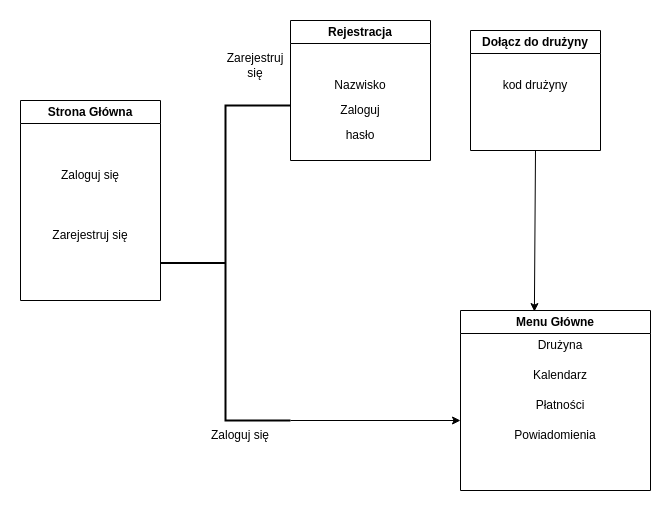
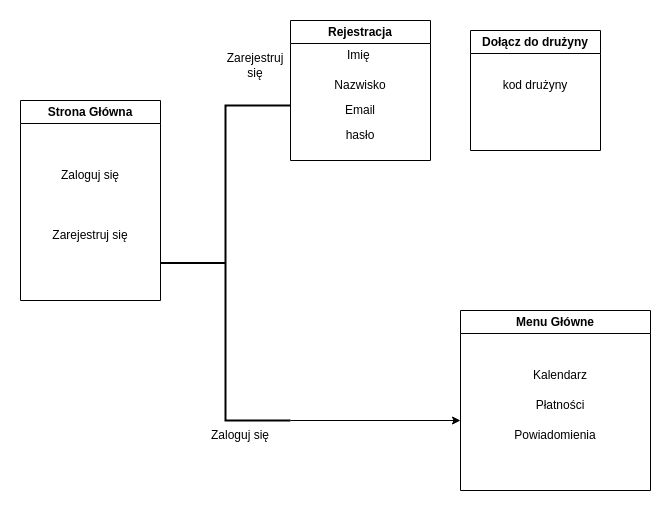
none -> (361, 56)
(361, 111) -> (361, 111)
(535, 228) -> none
(561, 346) -> none
